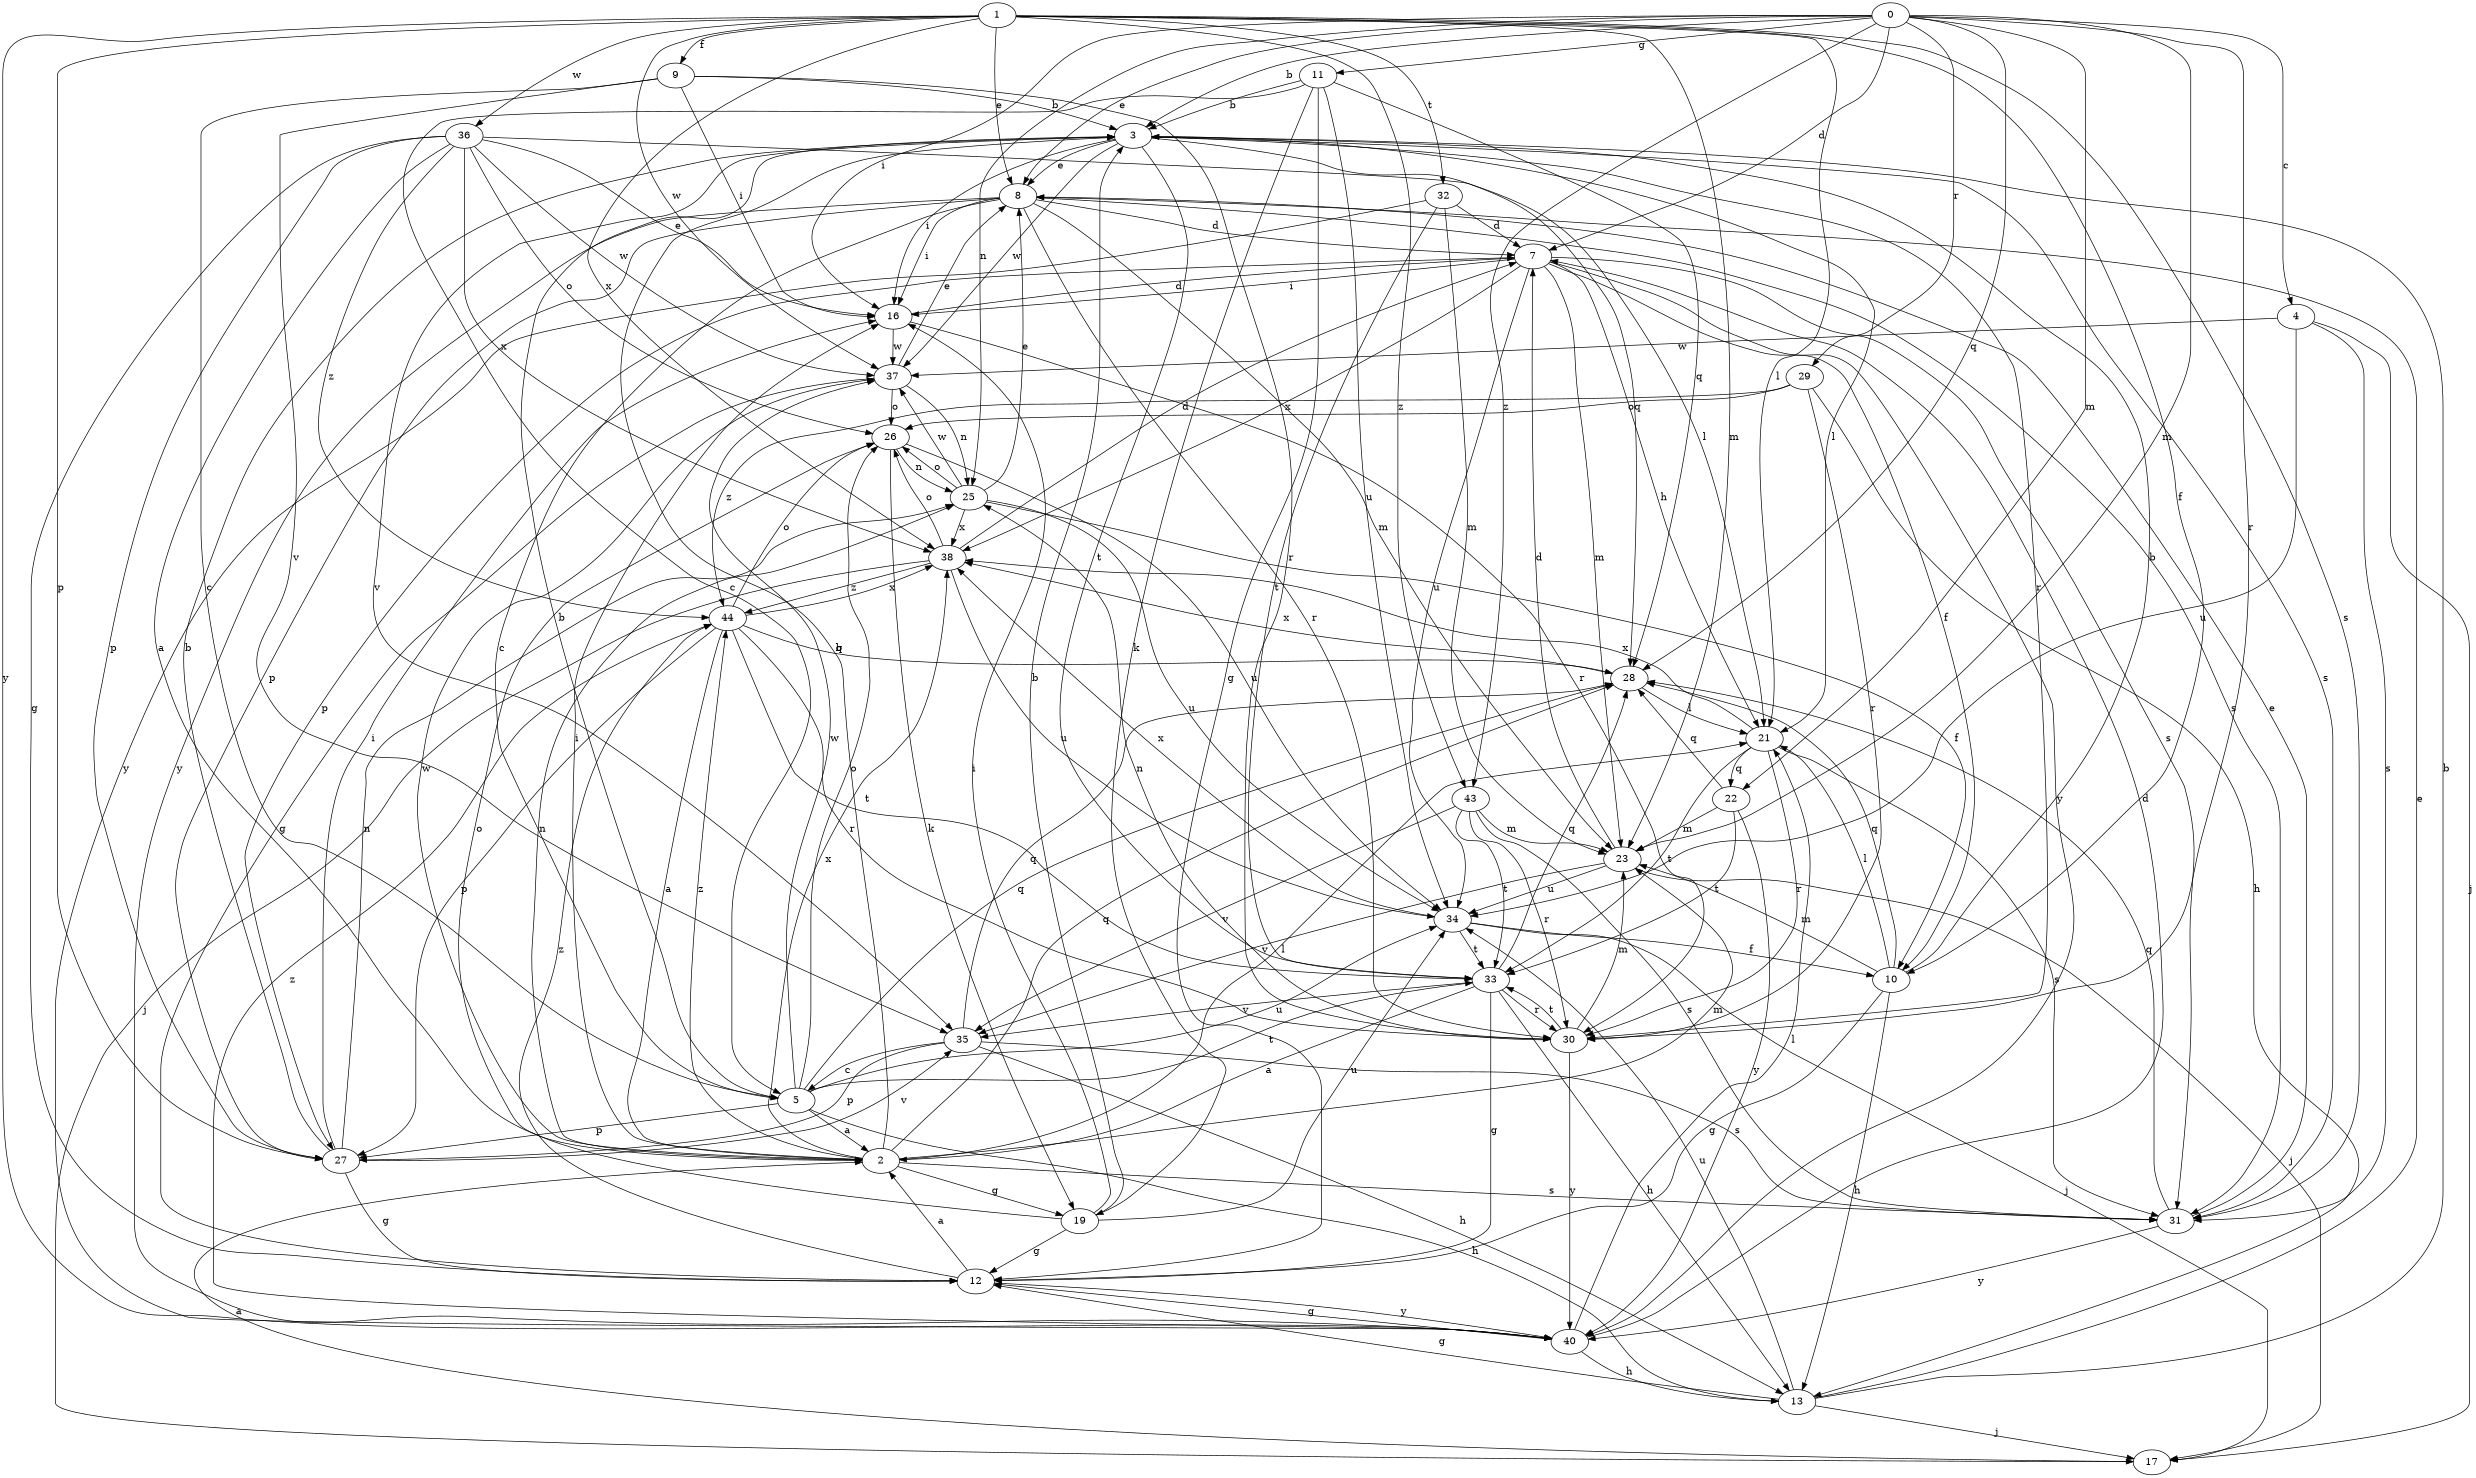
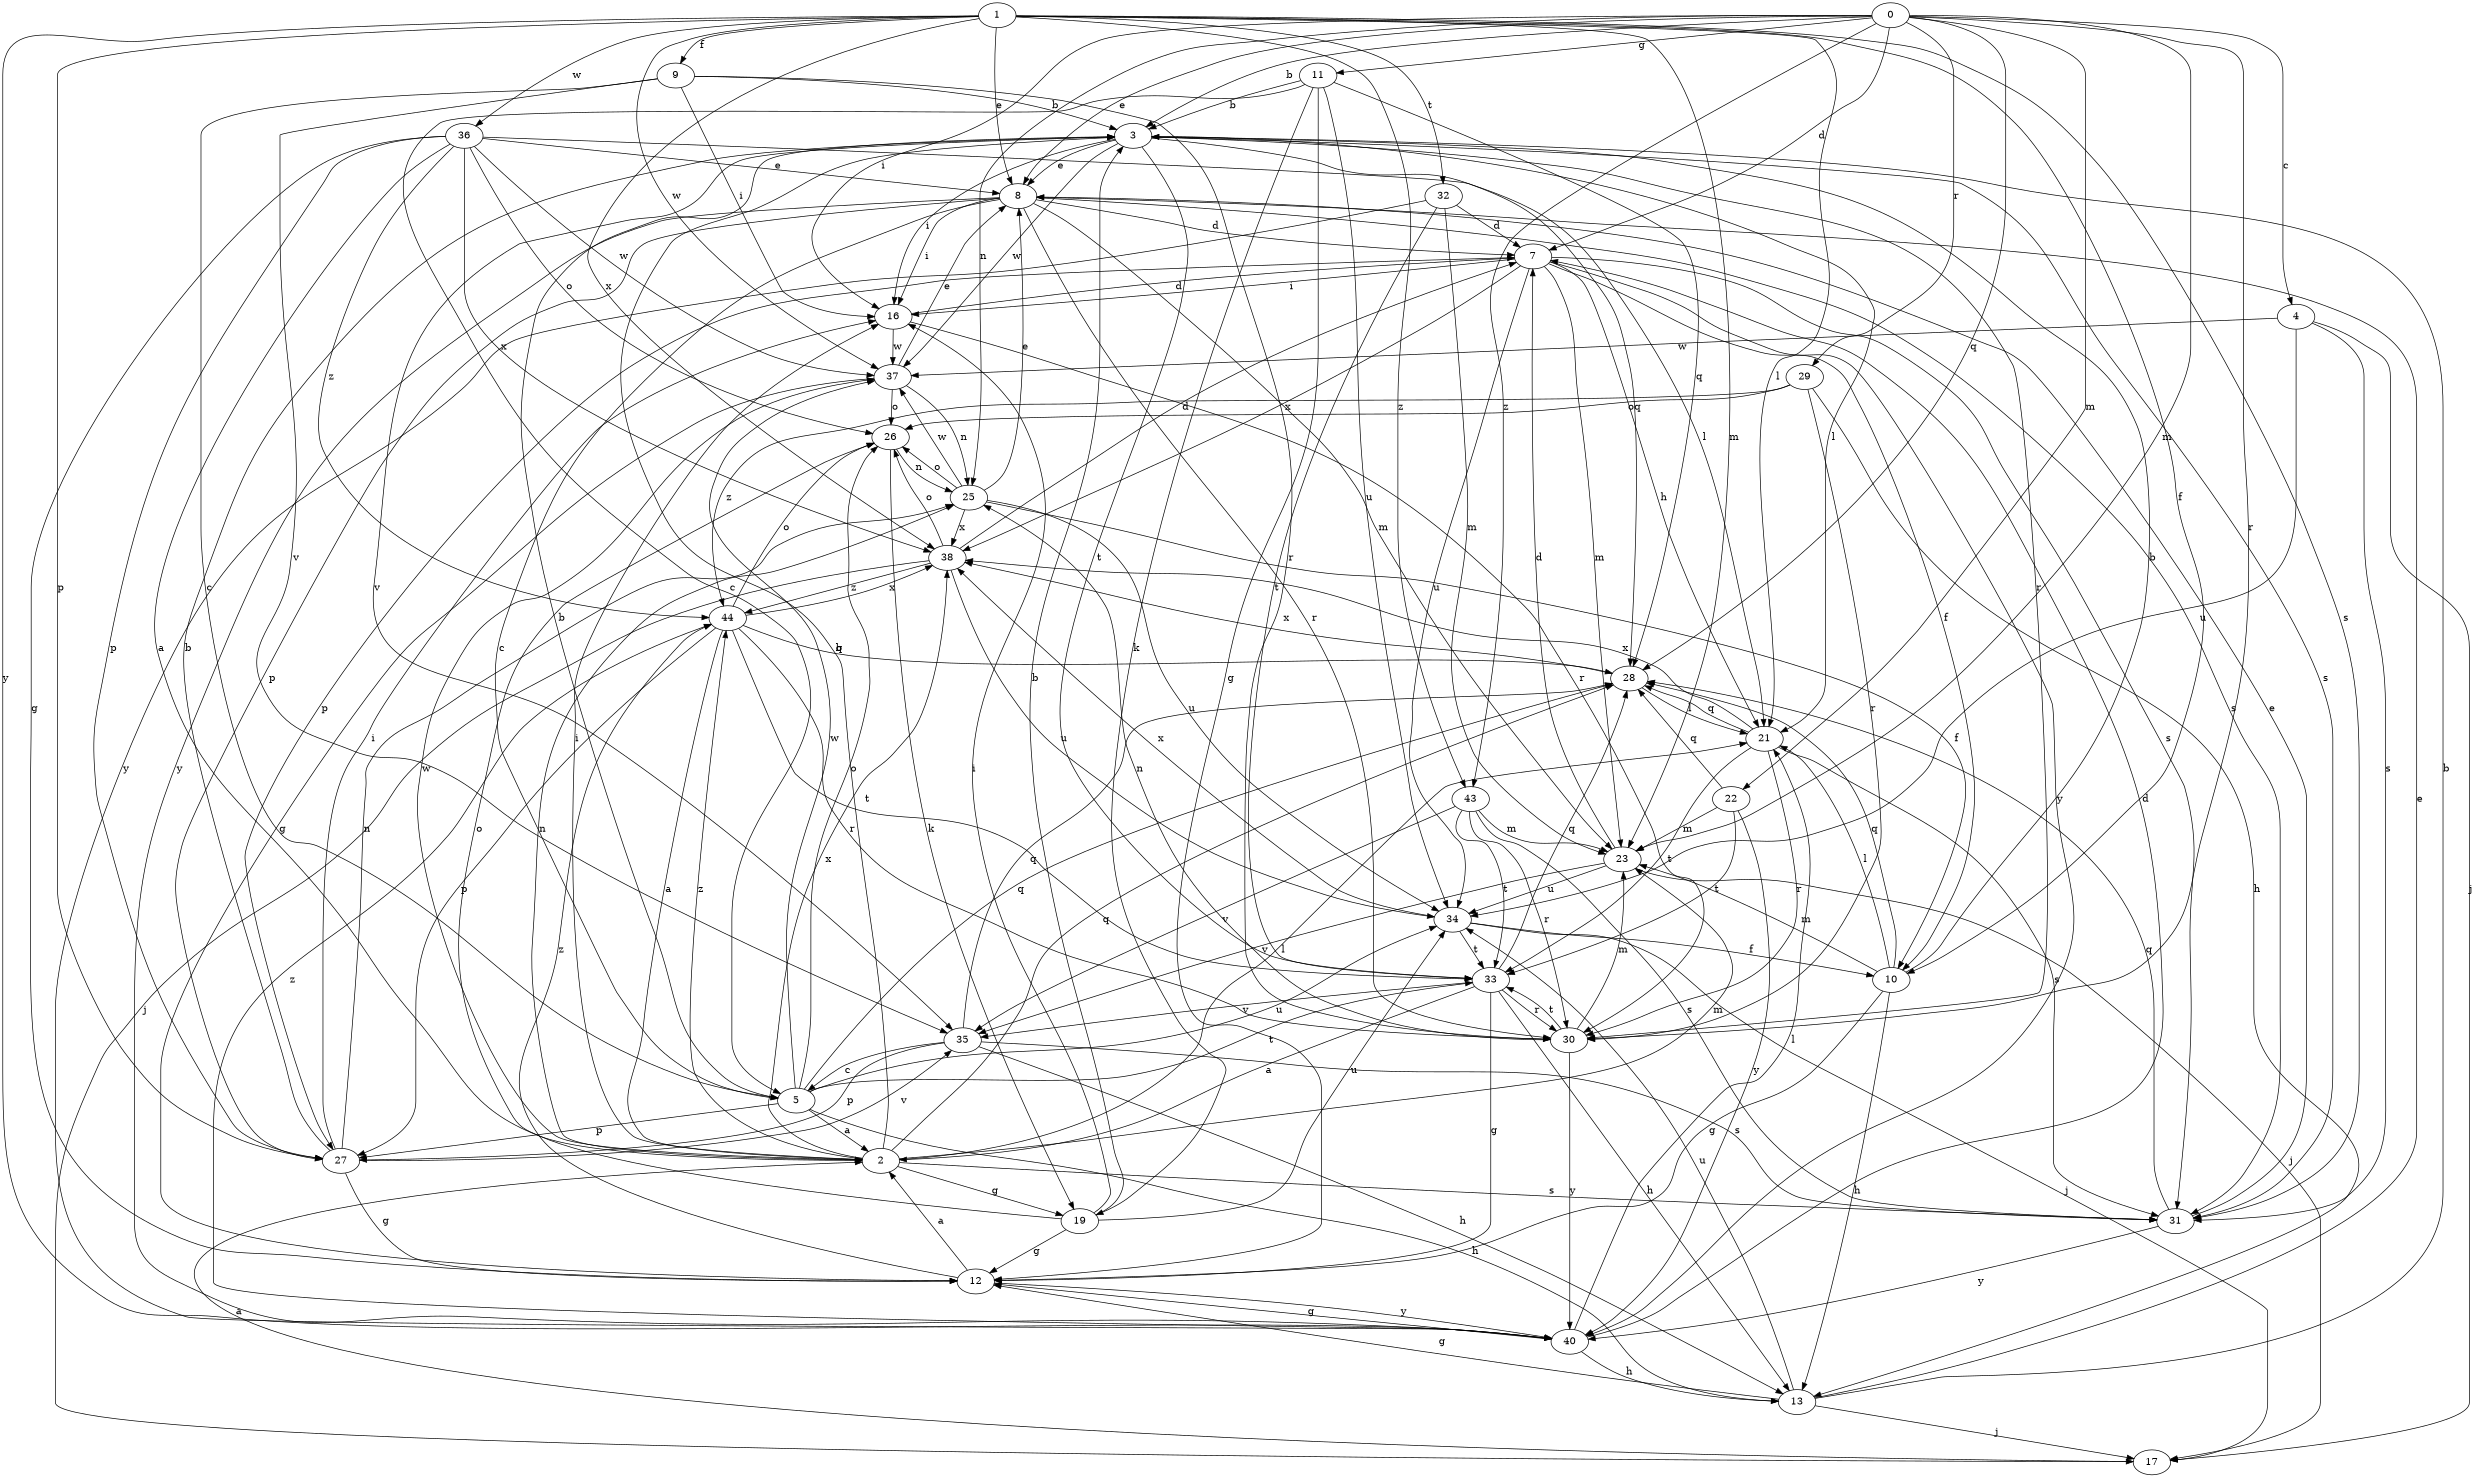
(665, 226) -> (750, 167)
(1211, 627) -> none
(1735, 764) -> (1700, 709)
